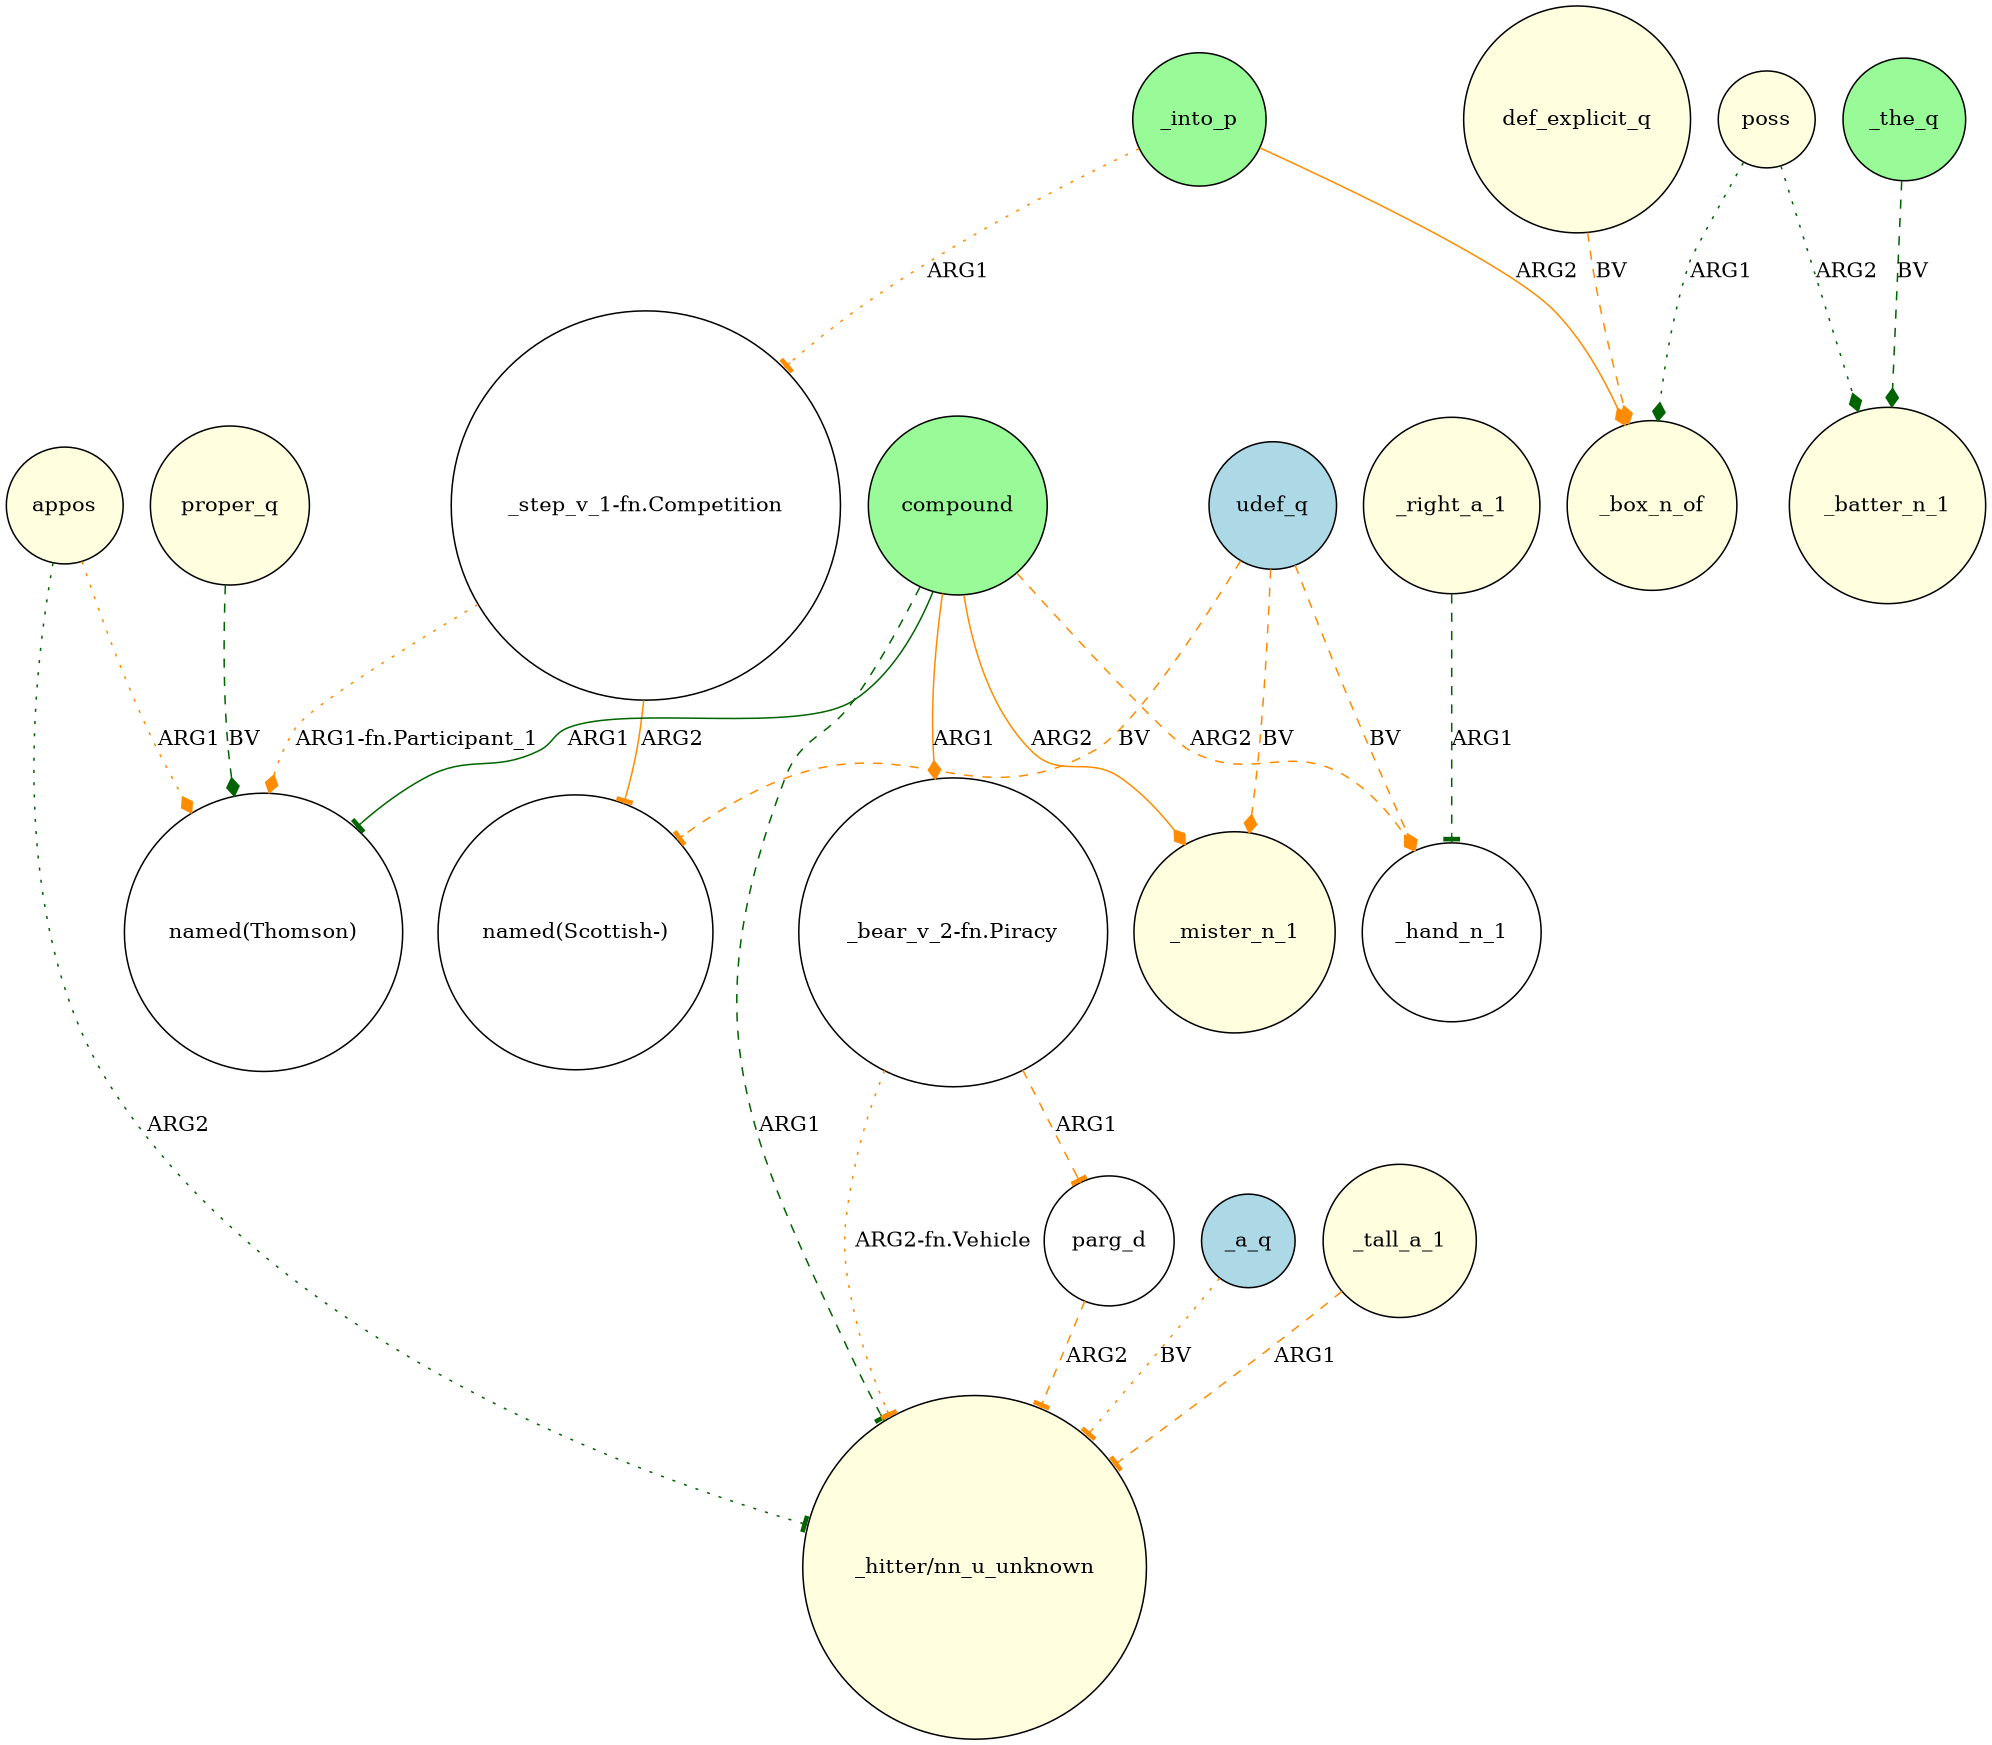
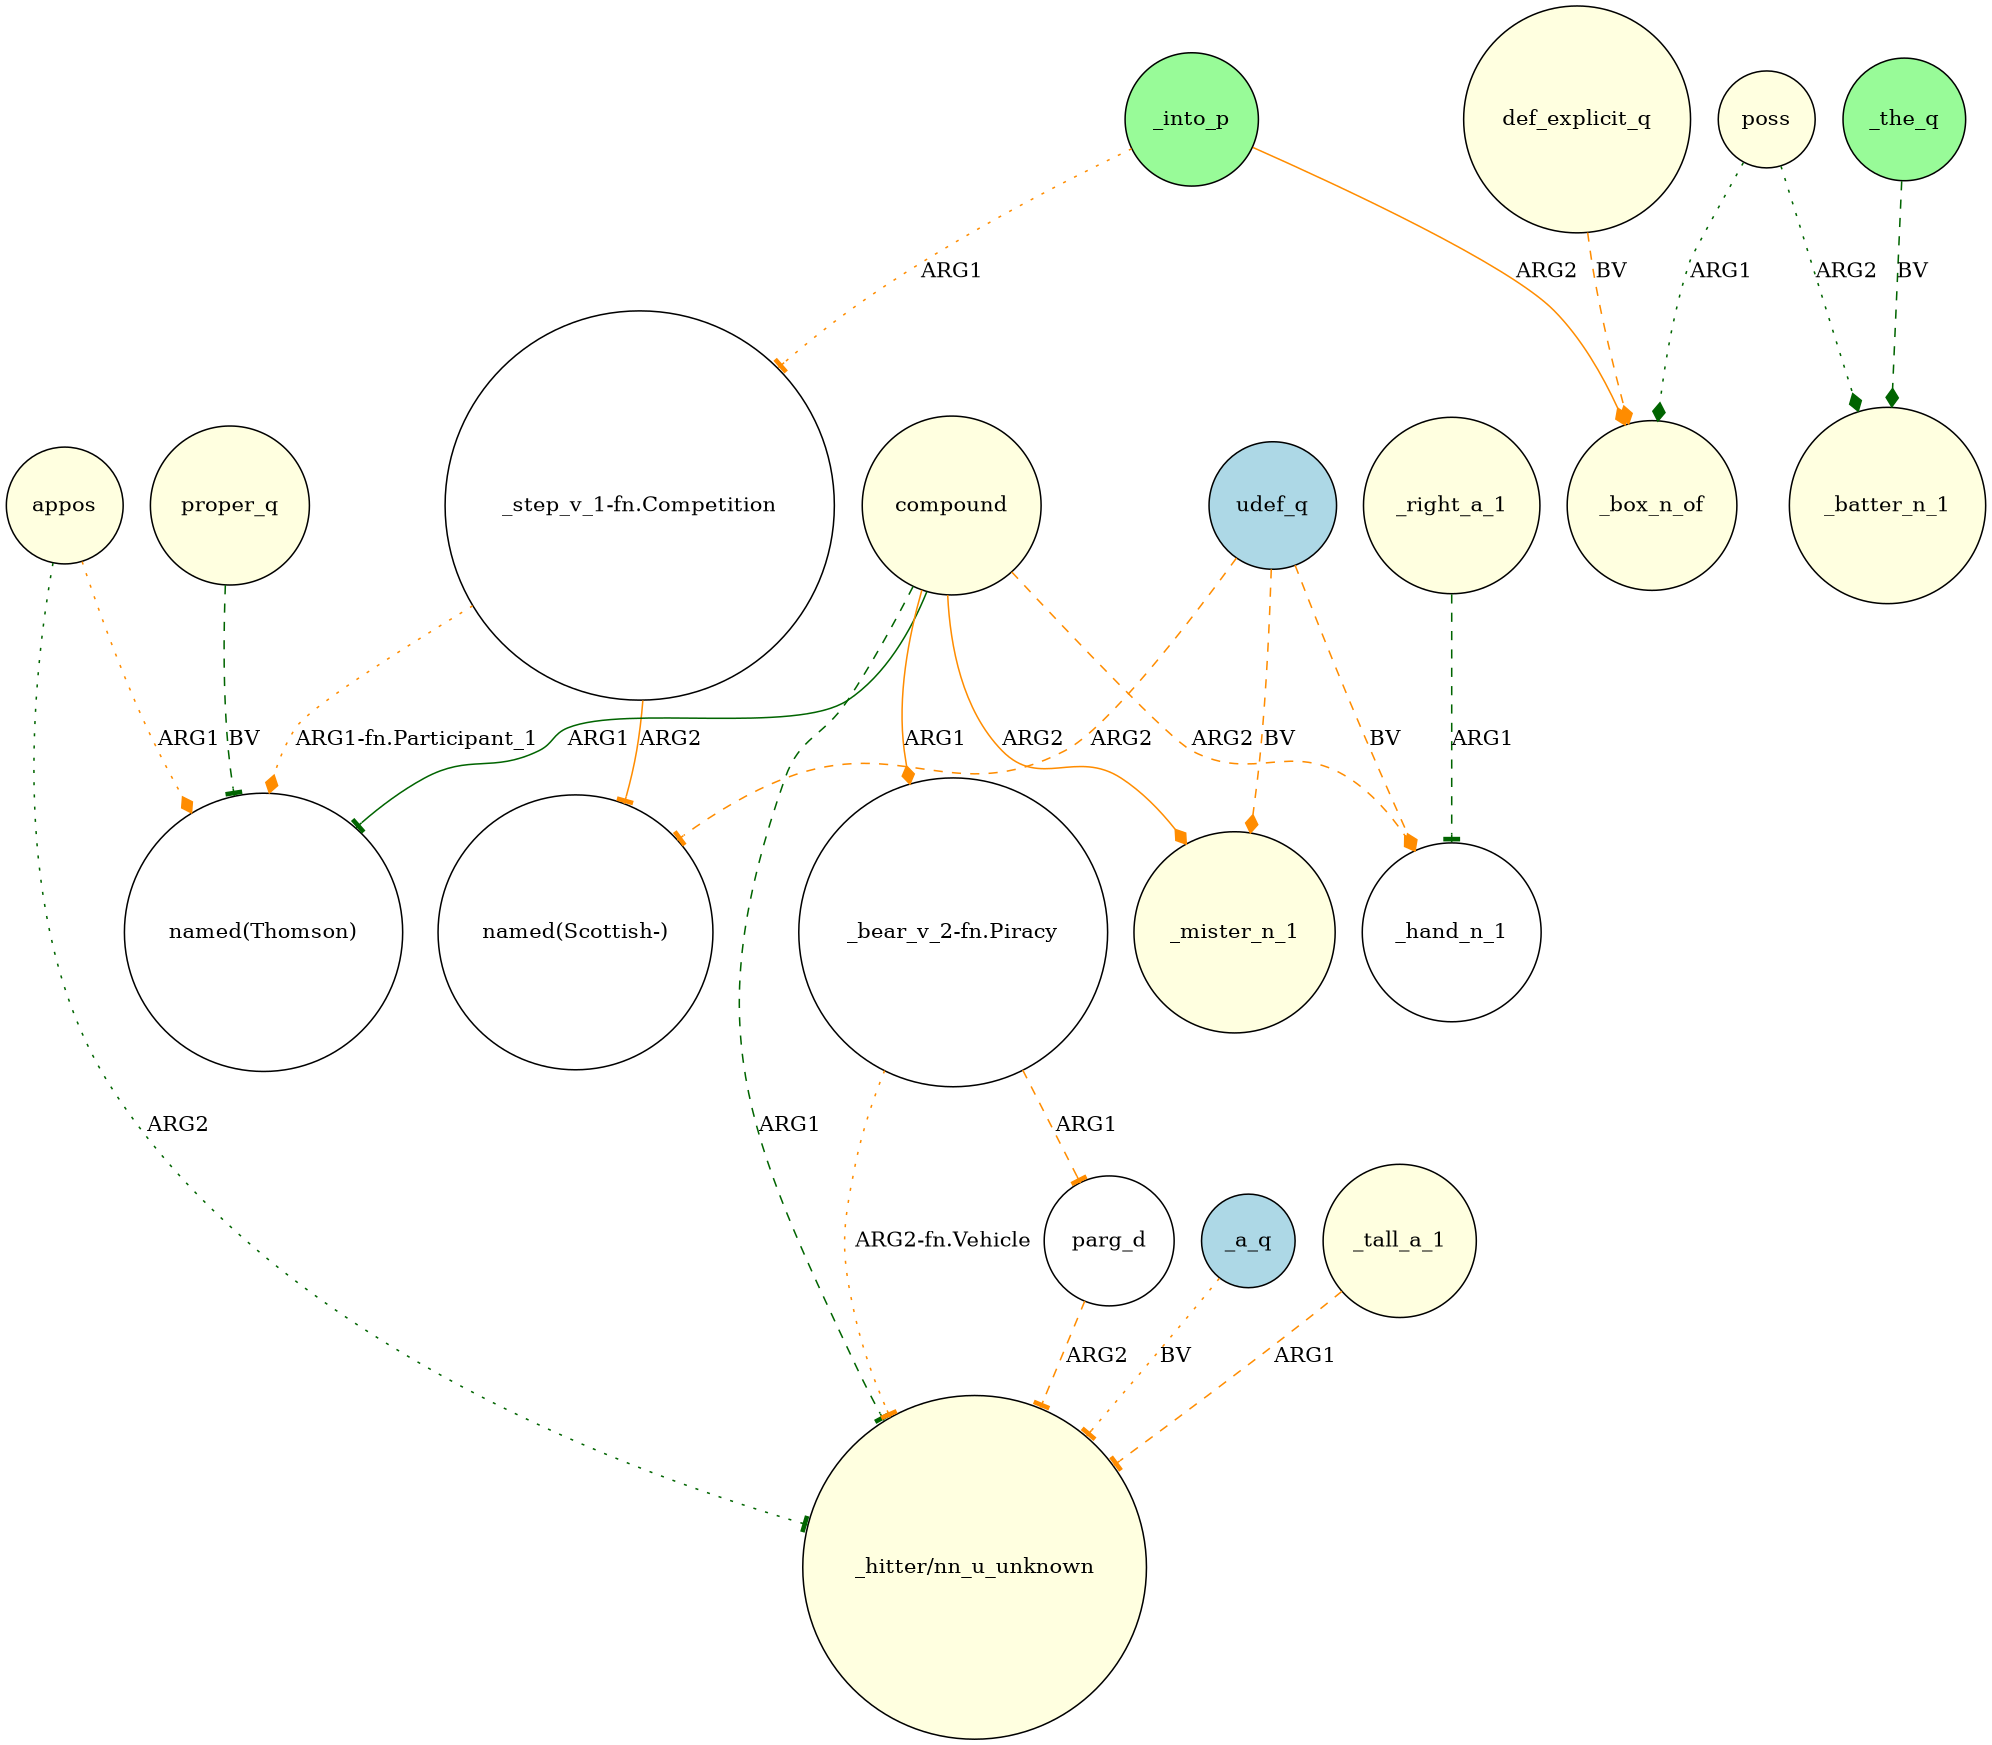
(958, 505) -> (952, 505)
(225, 681) -> (225, 687)
(1134, 739) -> (1122, 739)
